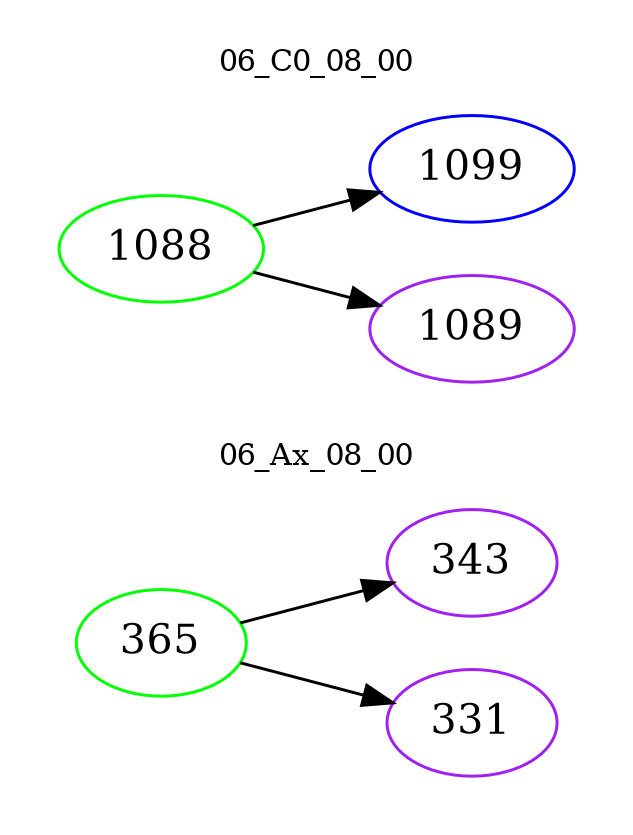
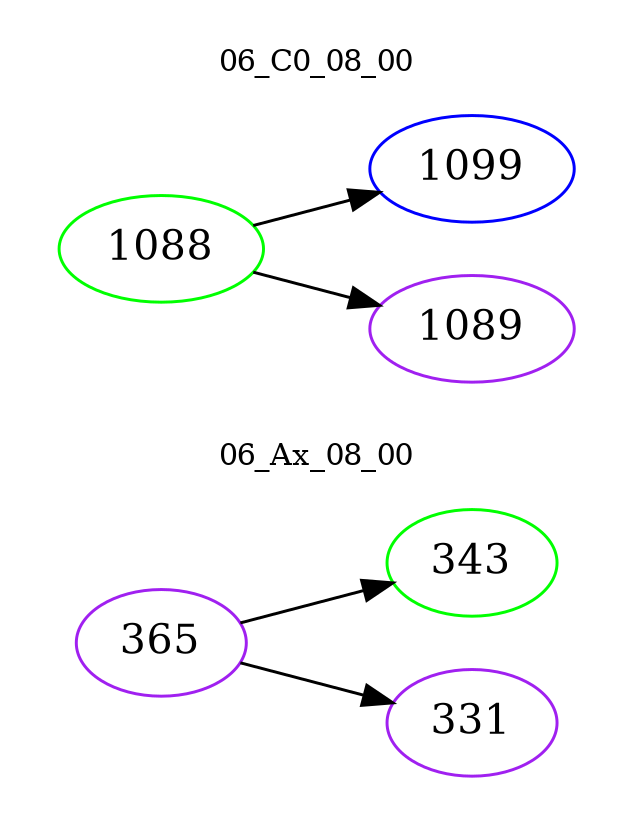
(472, 563) -> (472, 563)
(161, 643) -> (161, 643)
